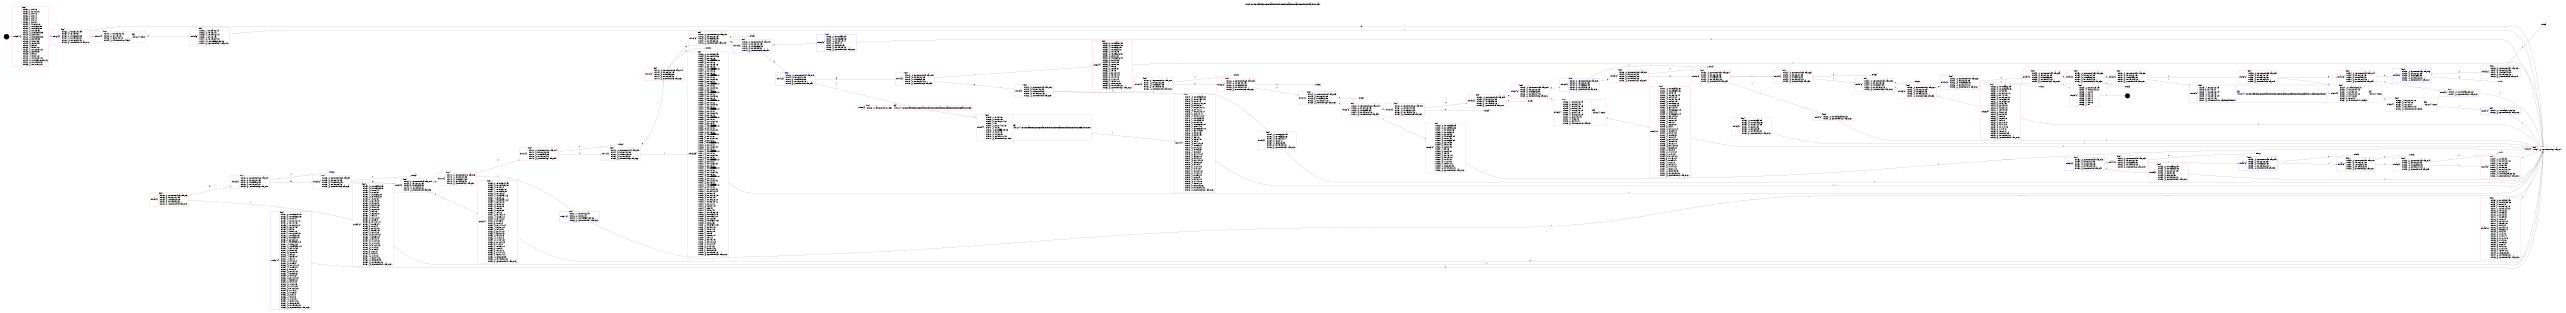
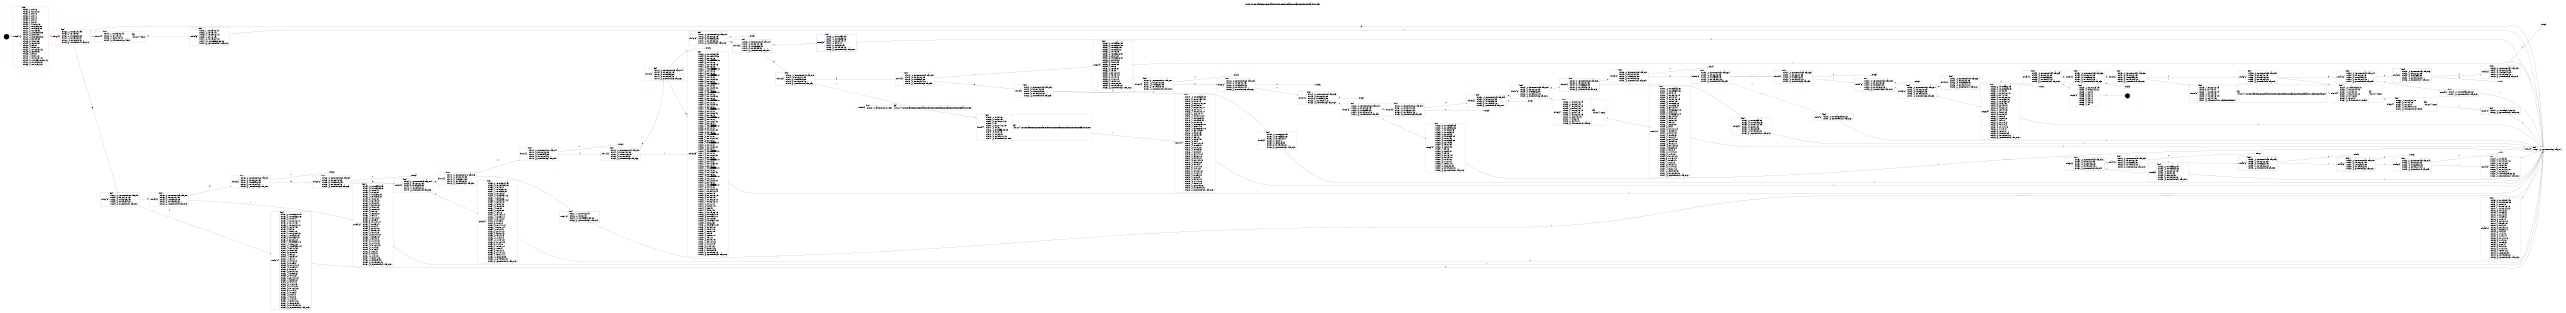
(677, 56) -> (678, 99)
(1647, 66) -> (1675, 85)
(2457, 73) -> (2456, 76)
(2001, 79) -> none
none -> (120, 199)
